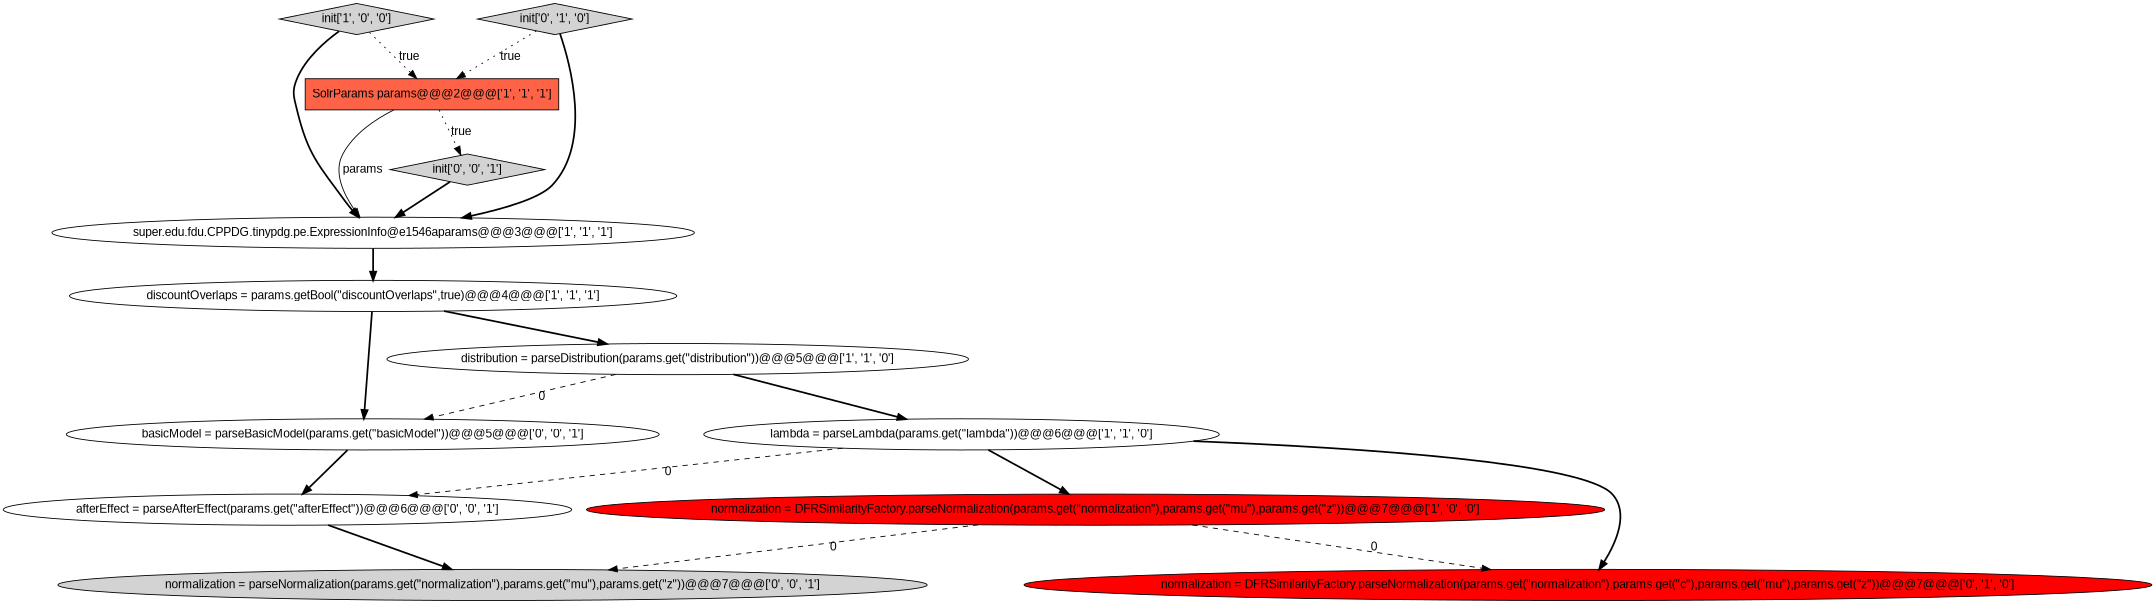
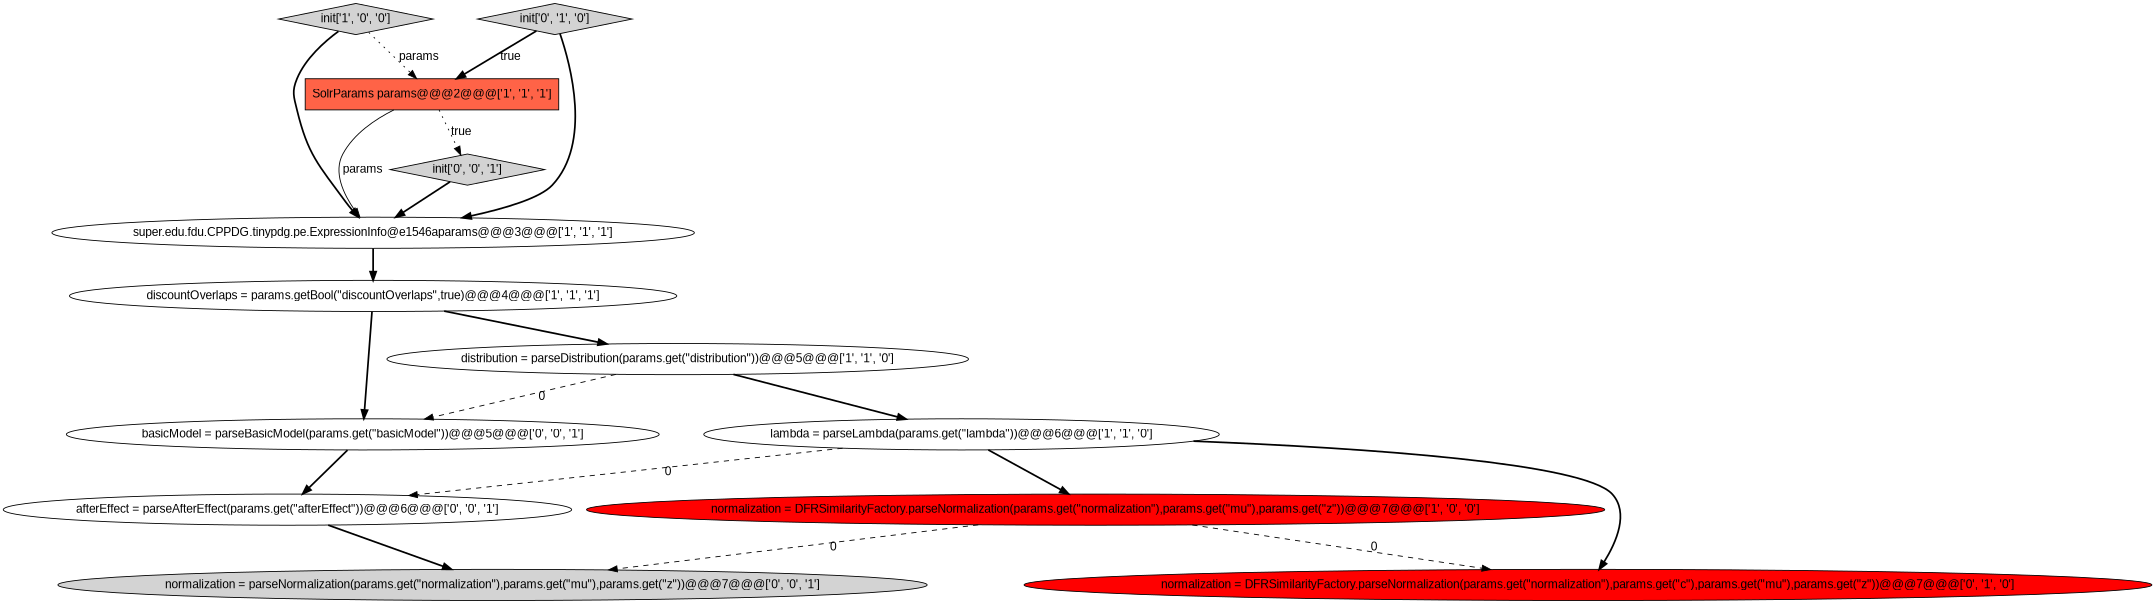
(500, 53) -> (500, 53)
(409, 57) -> (419, 57)
